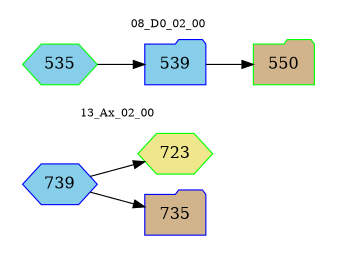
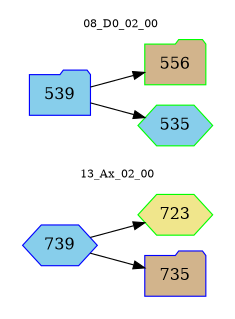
(115, 64) -> (112, 109)
(284, 64) -> (175, 64)
